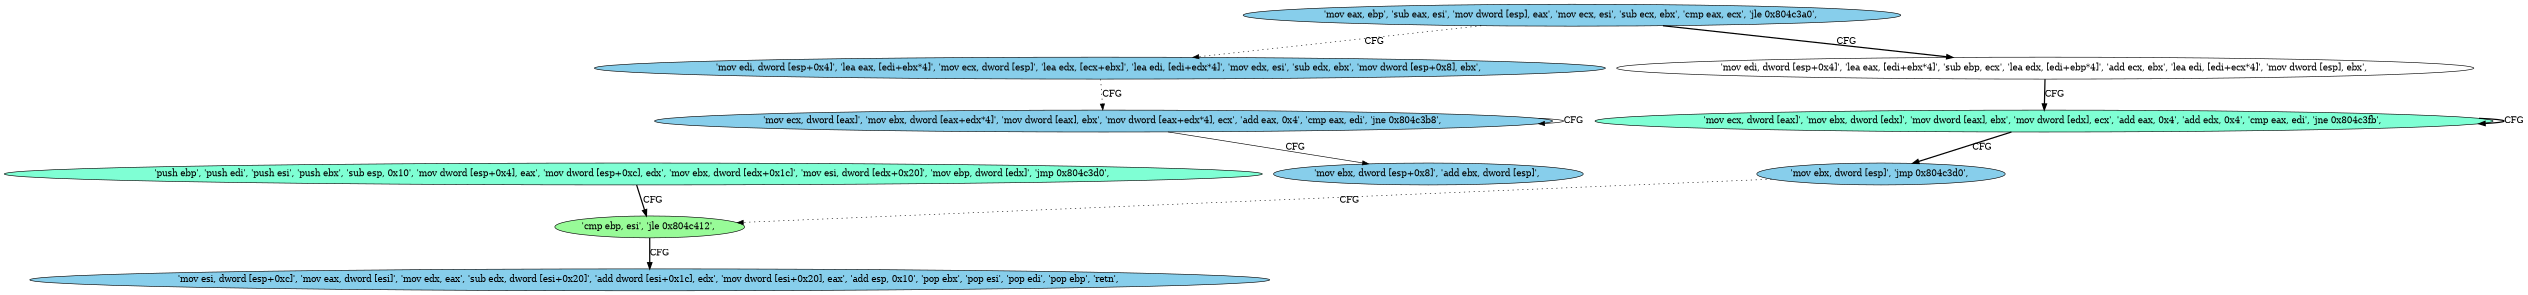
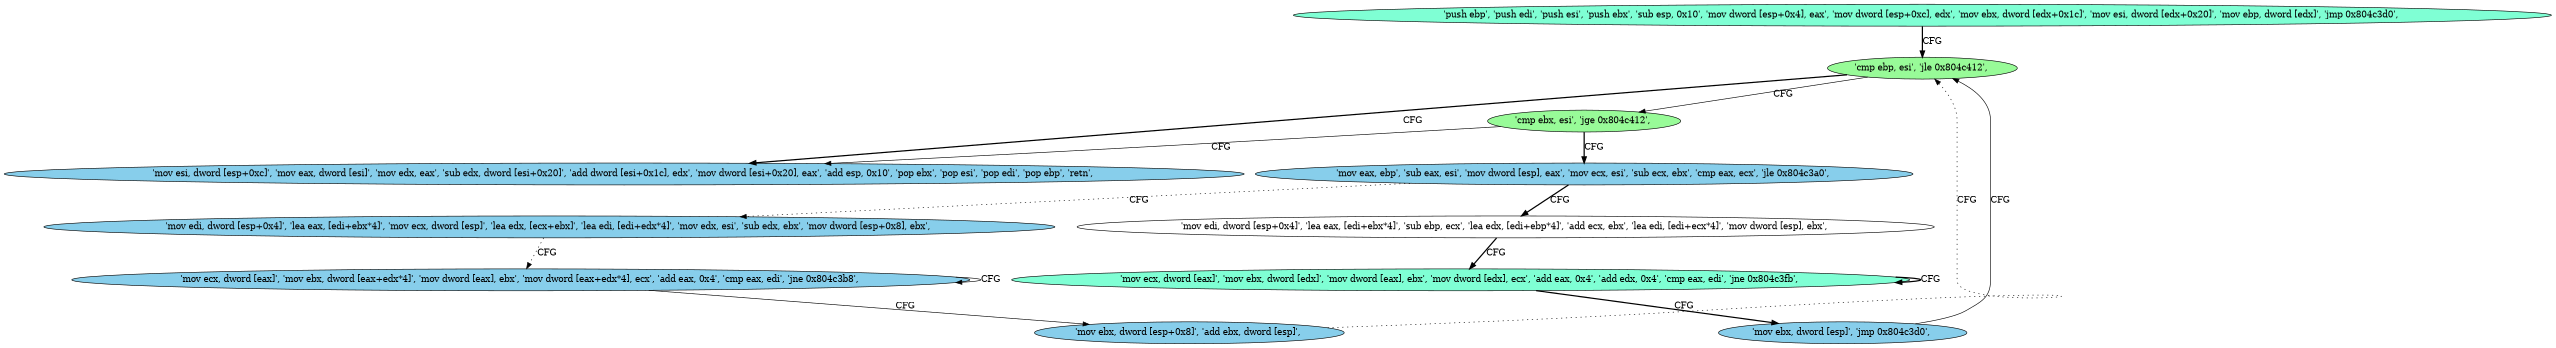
none -> (1584, 121)
(1257, 201) -> (1991, 221)
none -> (1849, 302)
